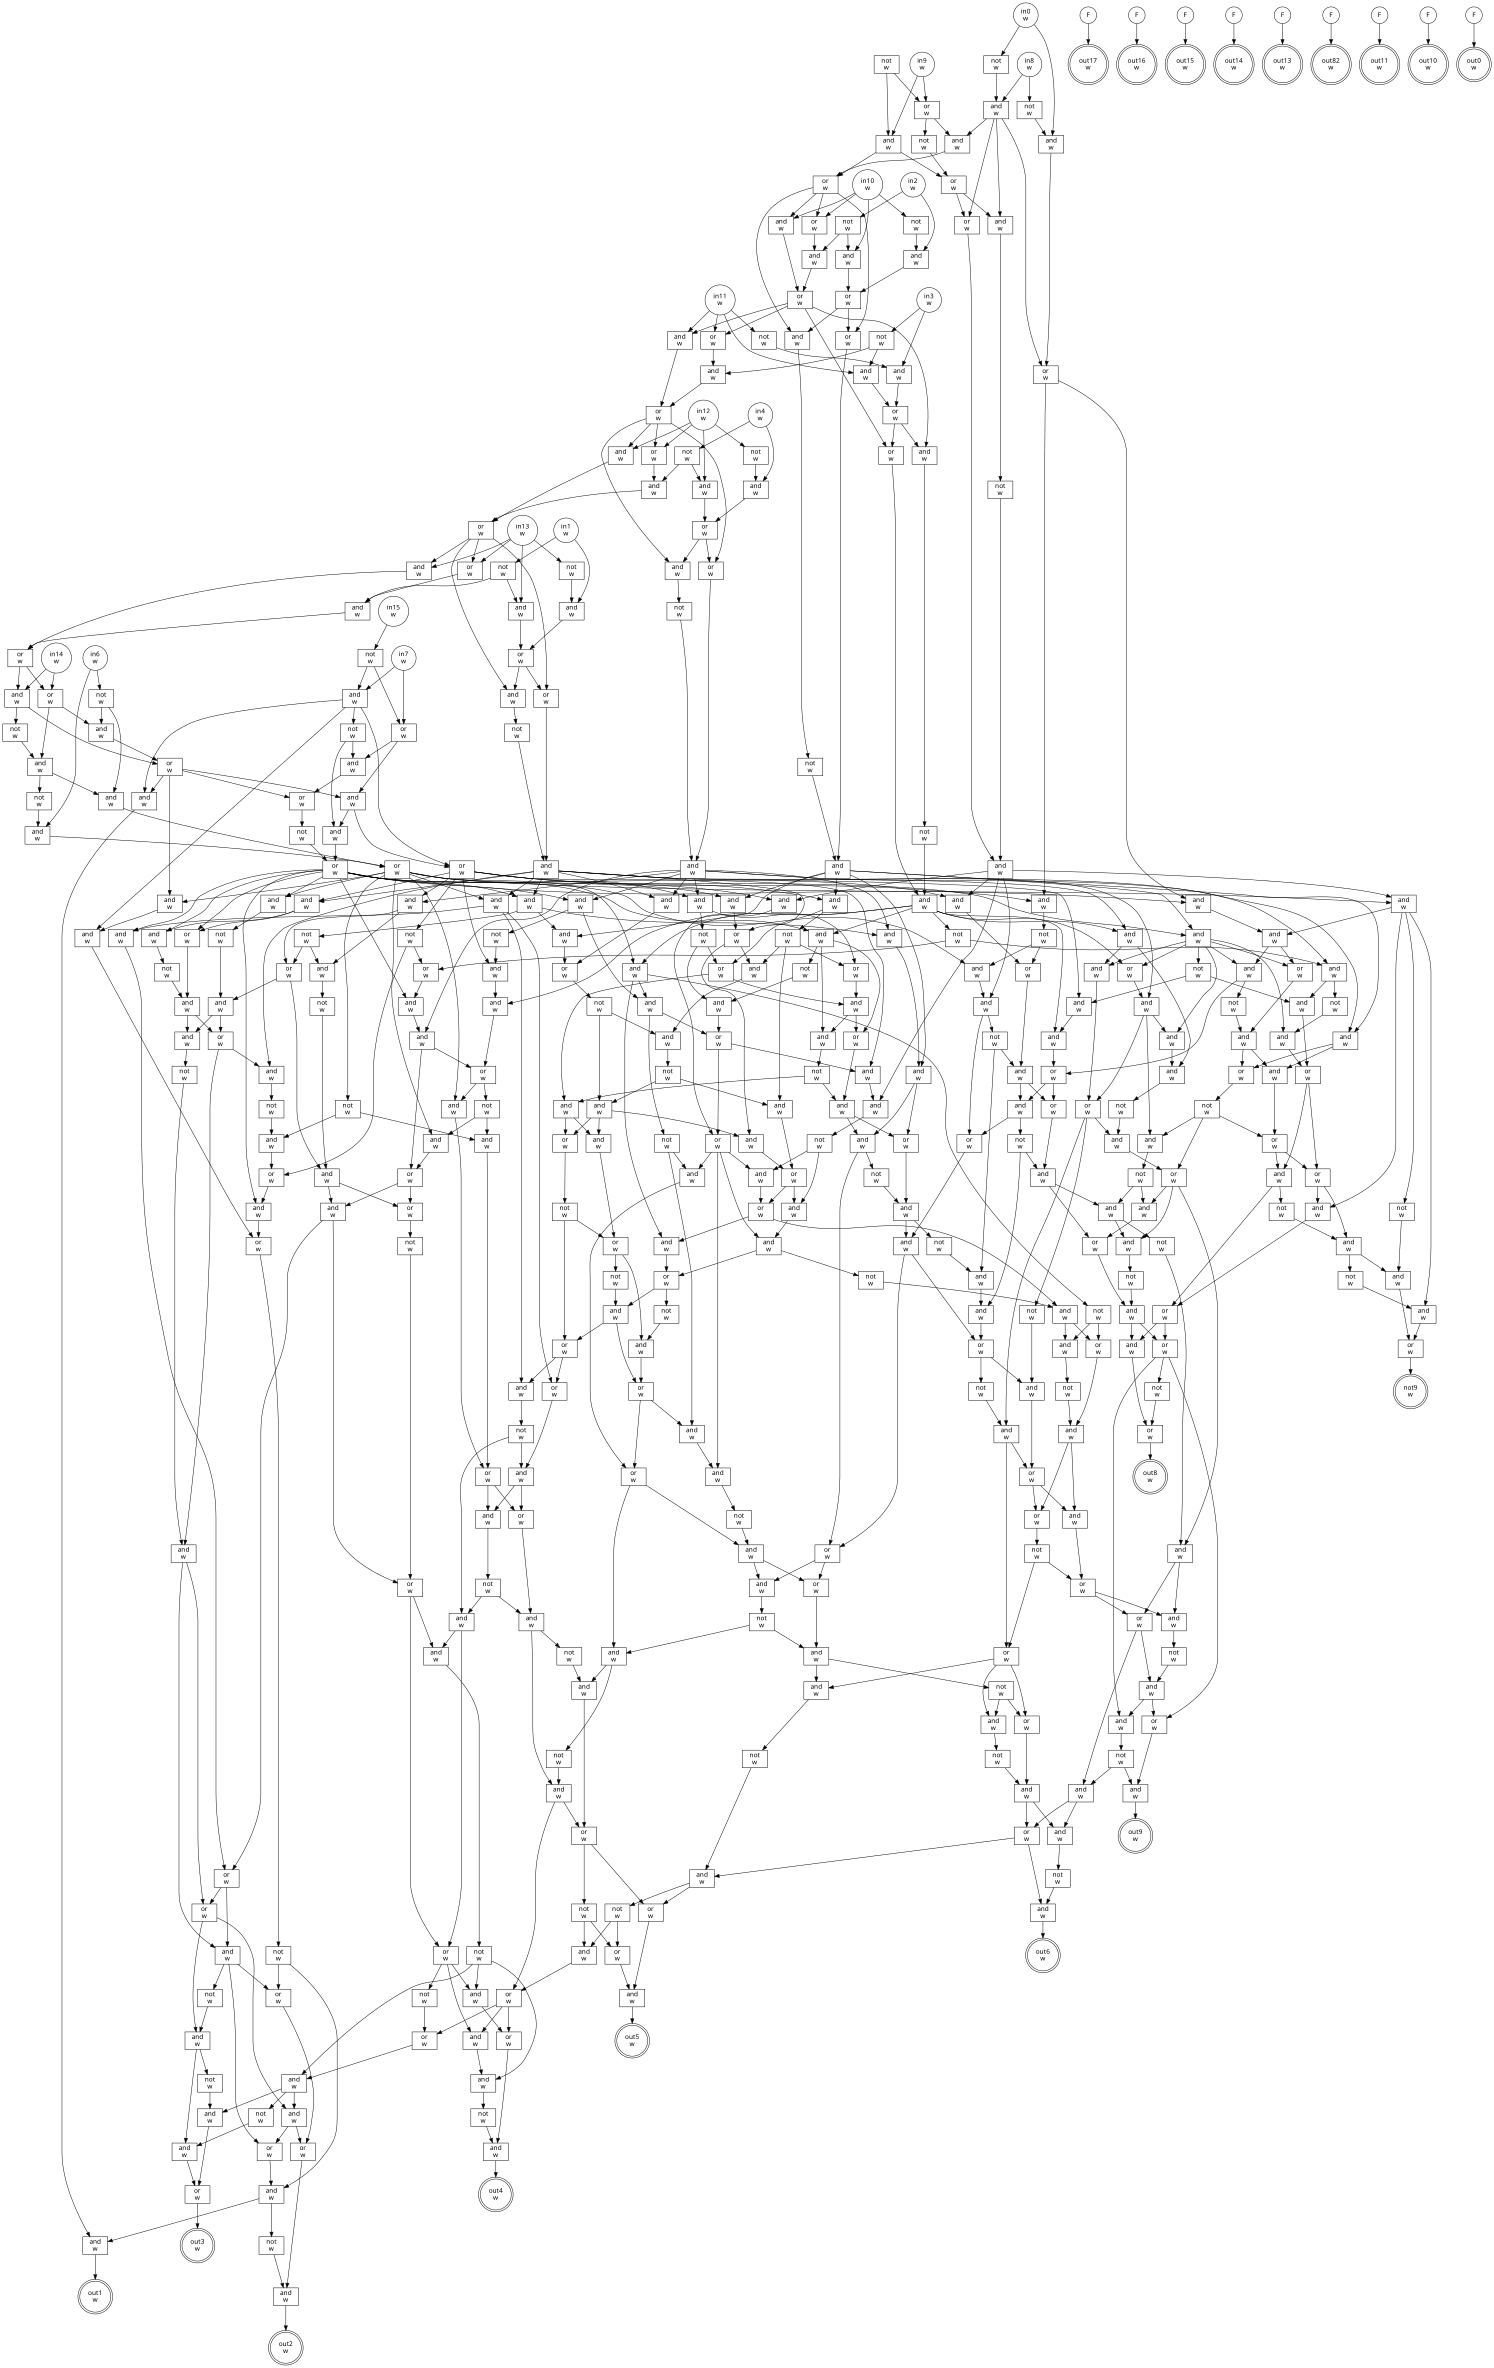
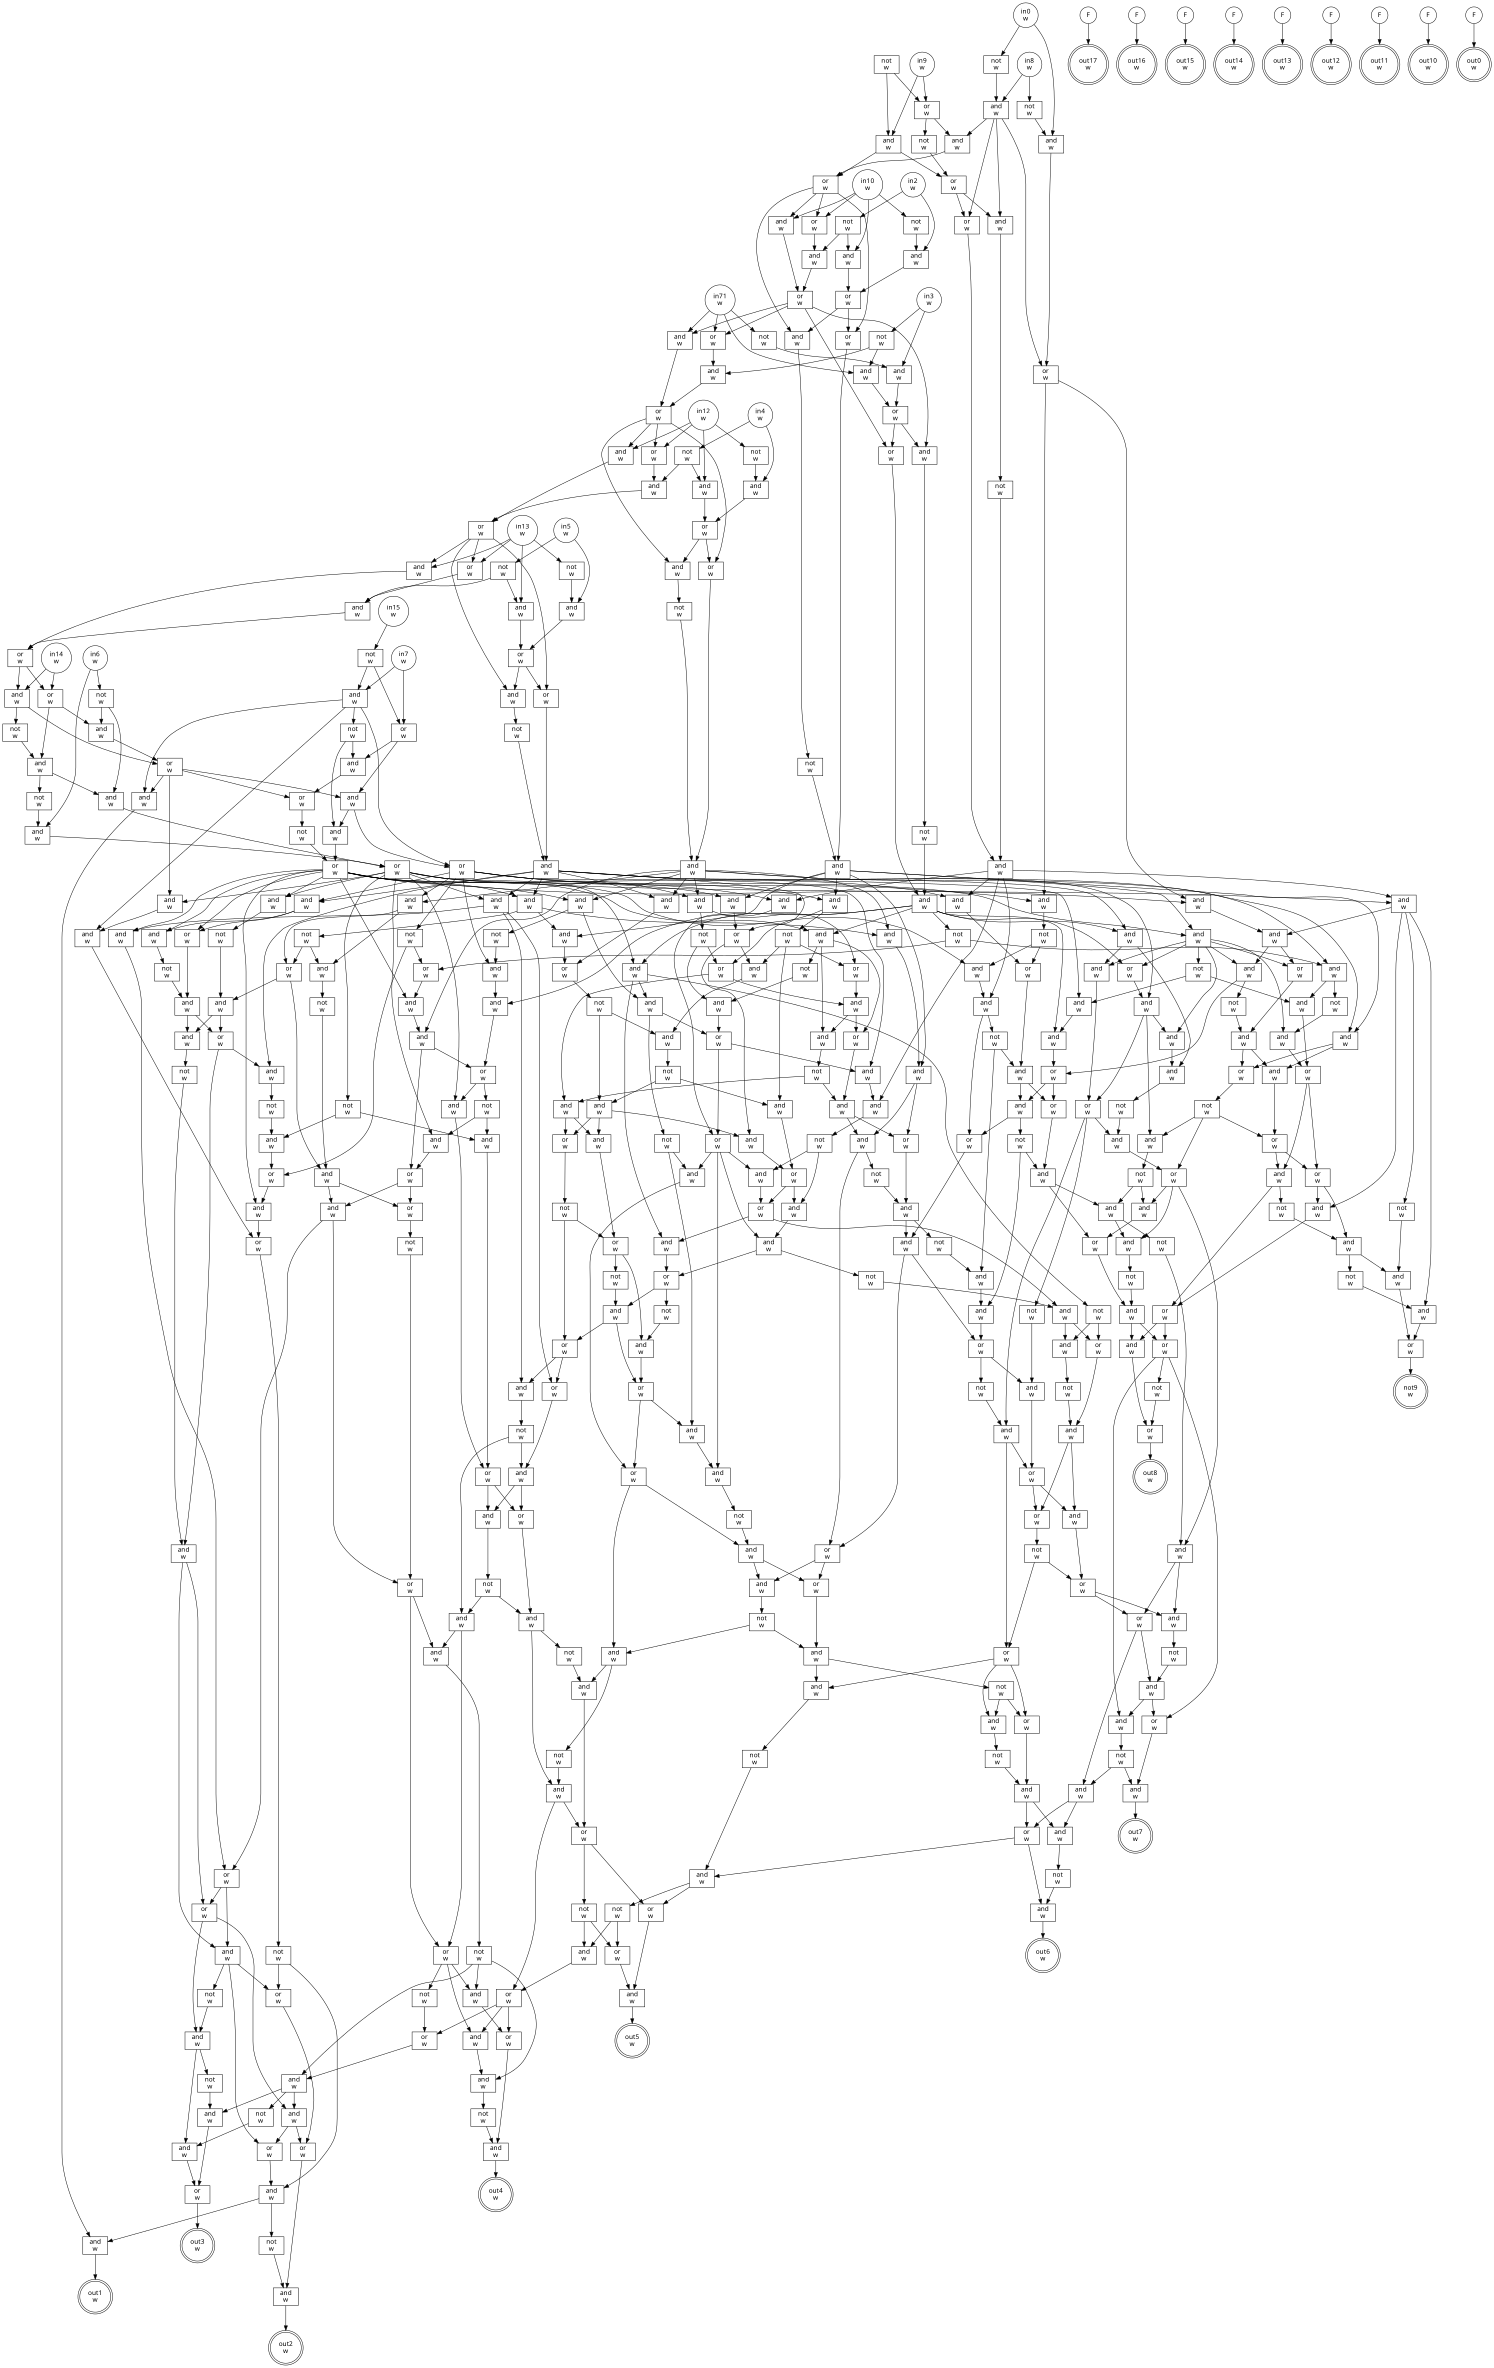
(1331, 64) -> (1331, 64)
(720, 300) -> (720, 300)
(566, 530) -> (566, 530)
(1135, 1836) -> (1135, 1836)
